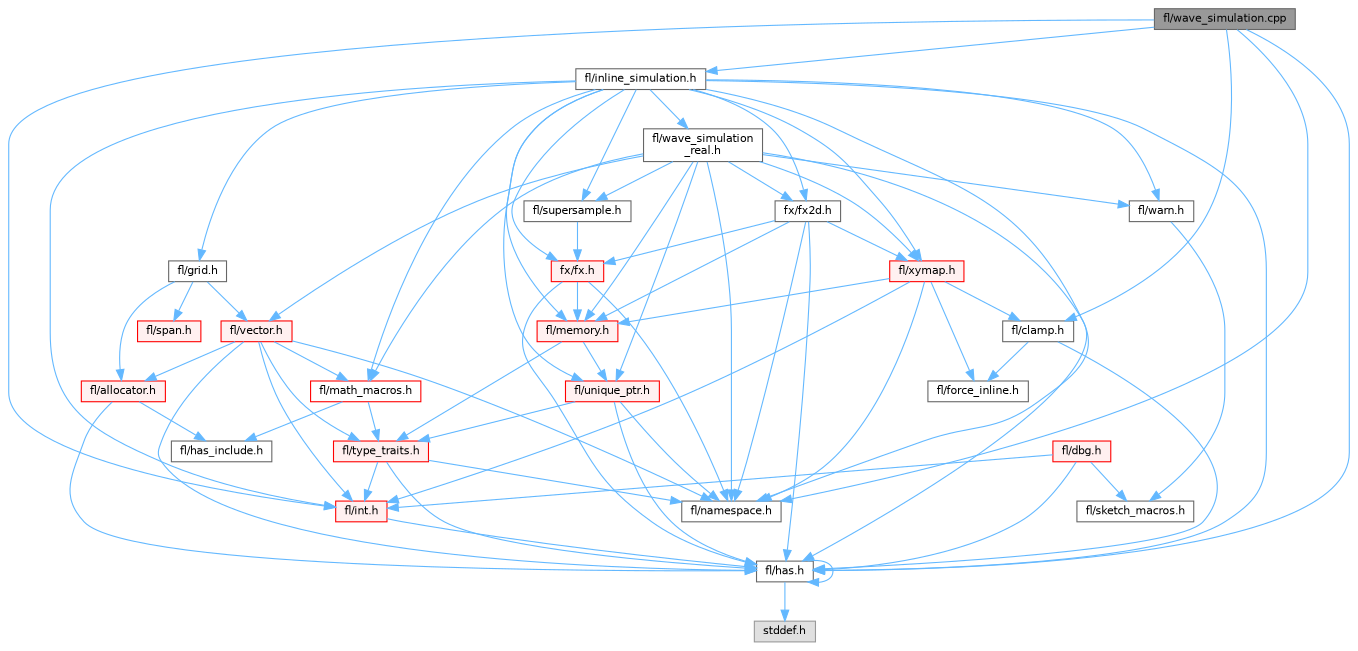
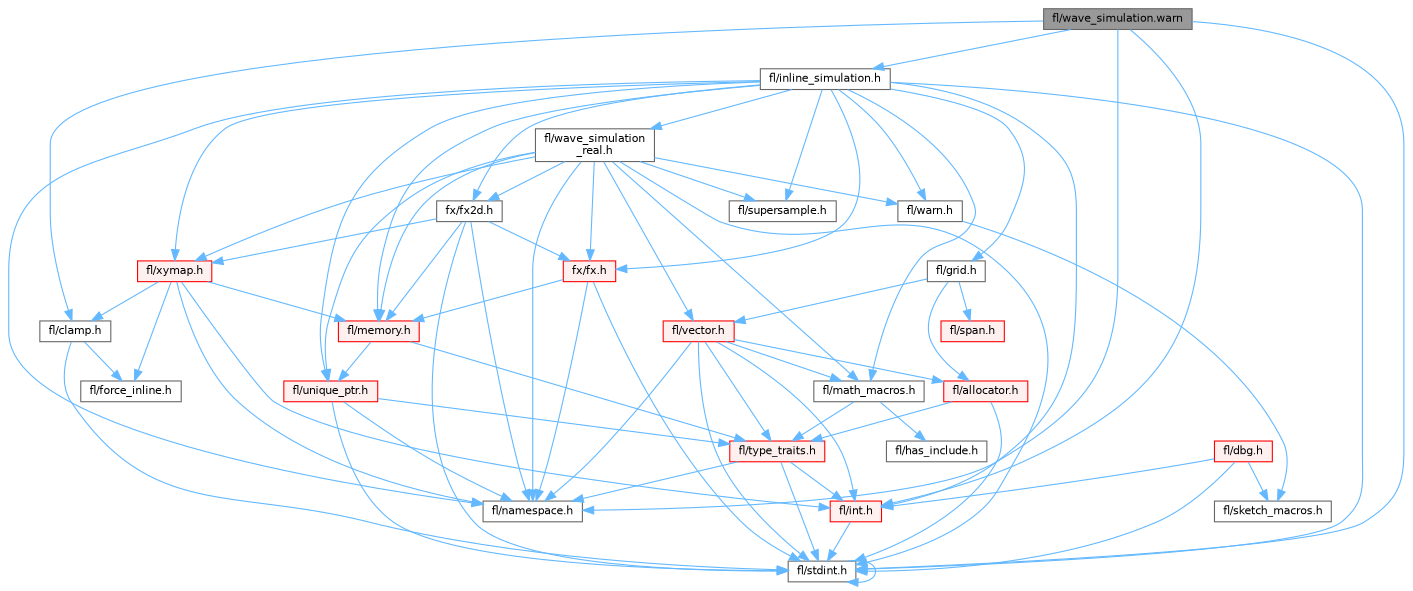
(1225, 19) -> (1118, 19)
(577, 236) -> (592, 206)
(366, 391) -> (869, 391)
(165, 417) -> (887, 420)
(785, 571) -> (822, 571)
(785, 632) -> none
